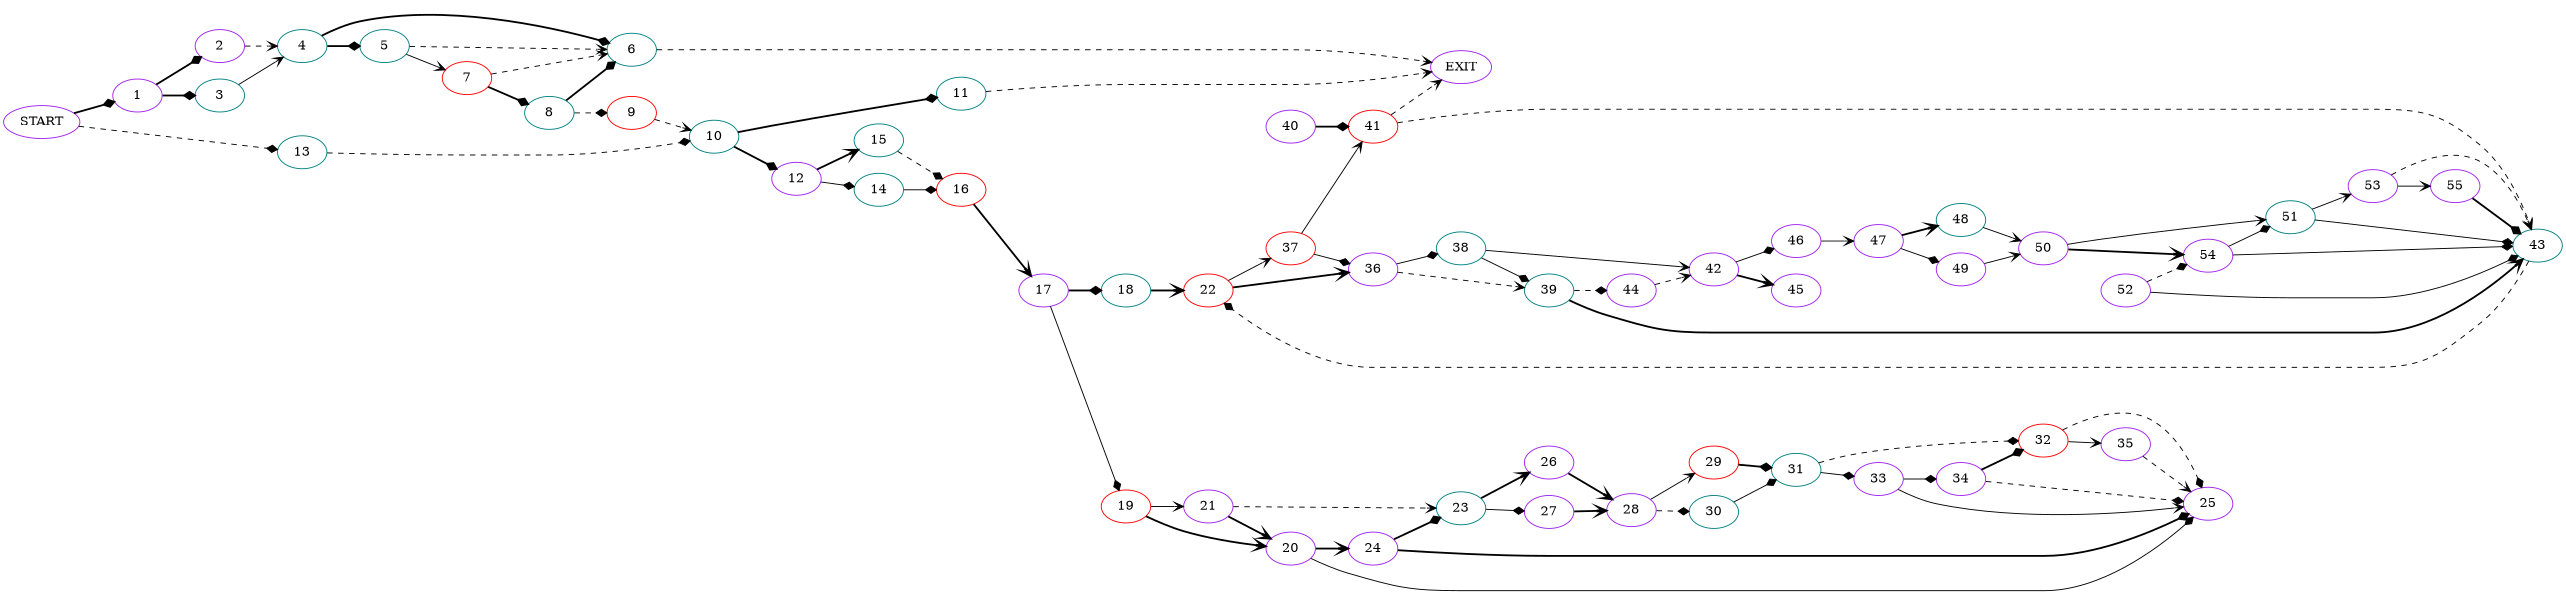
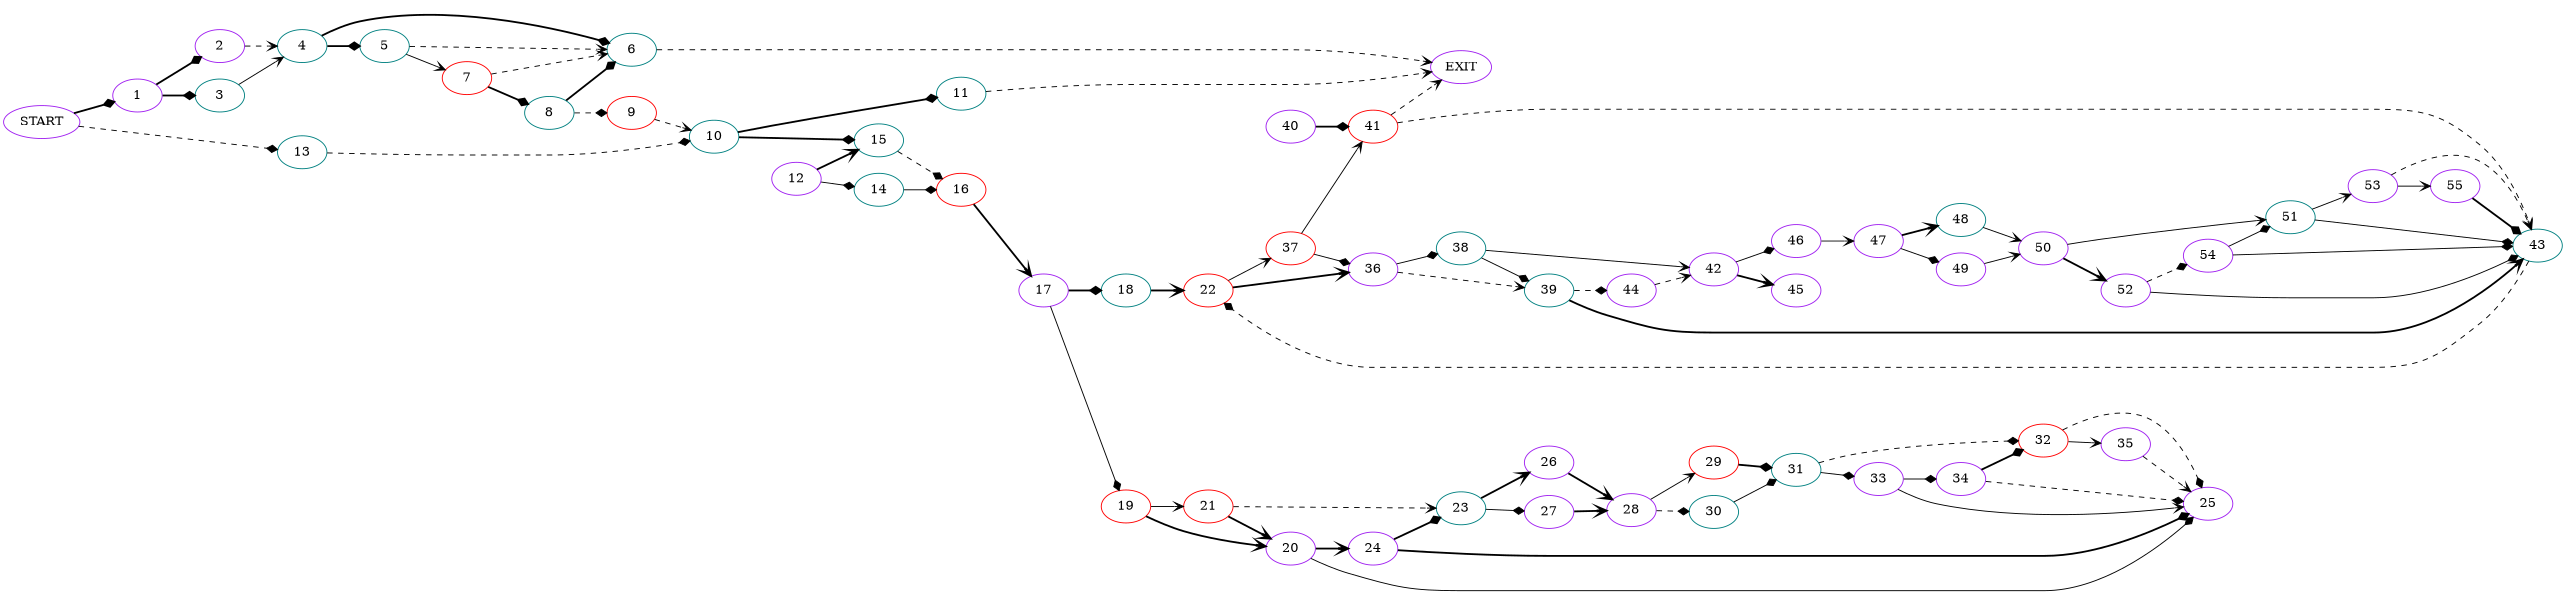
(750, 155) -> (791, 138)
(2121, 252) -> (2080, 267)
(1208, 506) -> (1208, 506)
